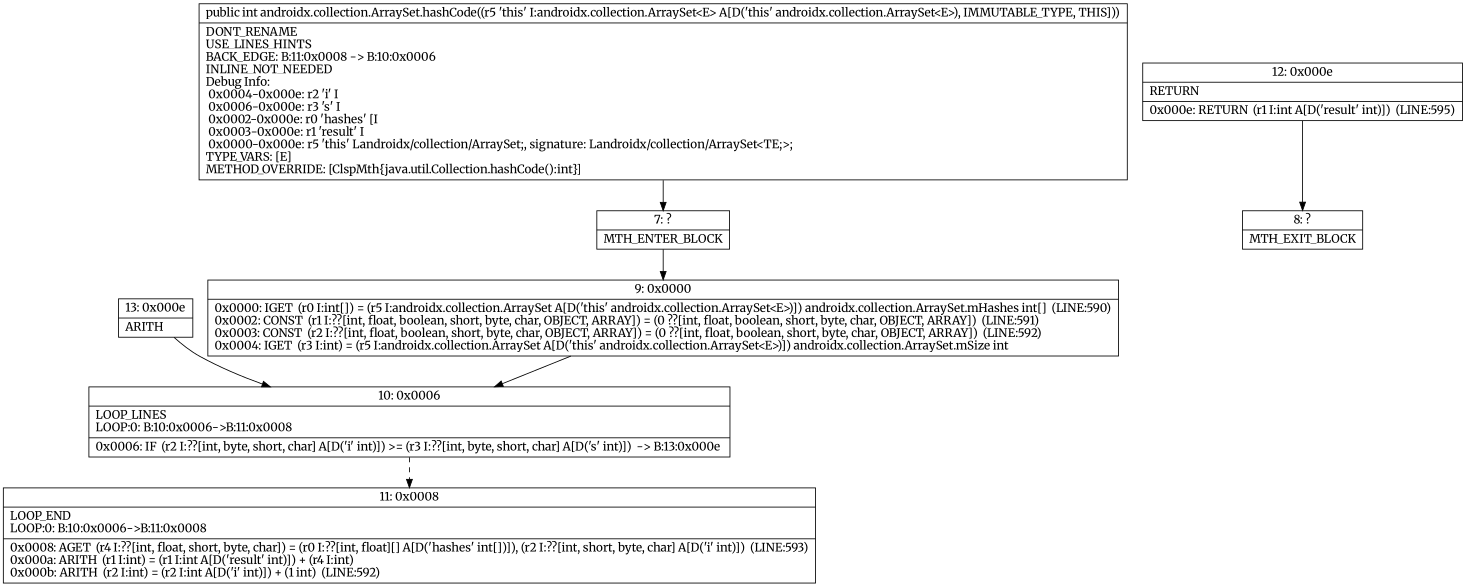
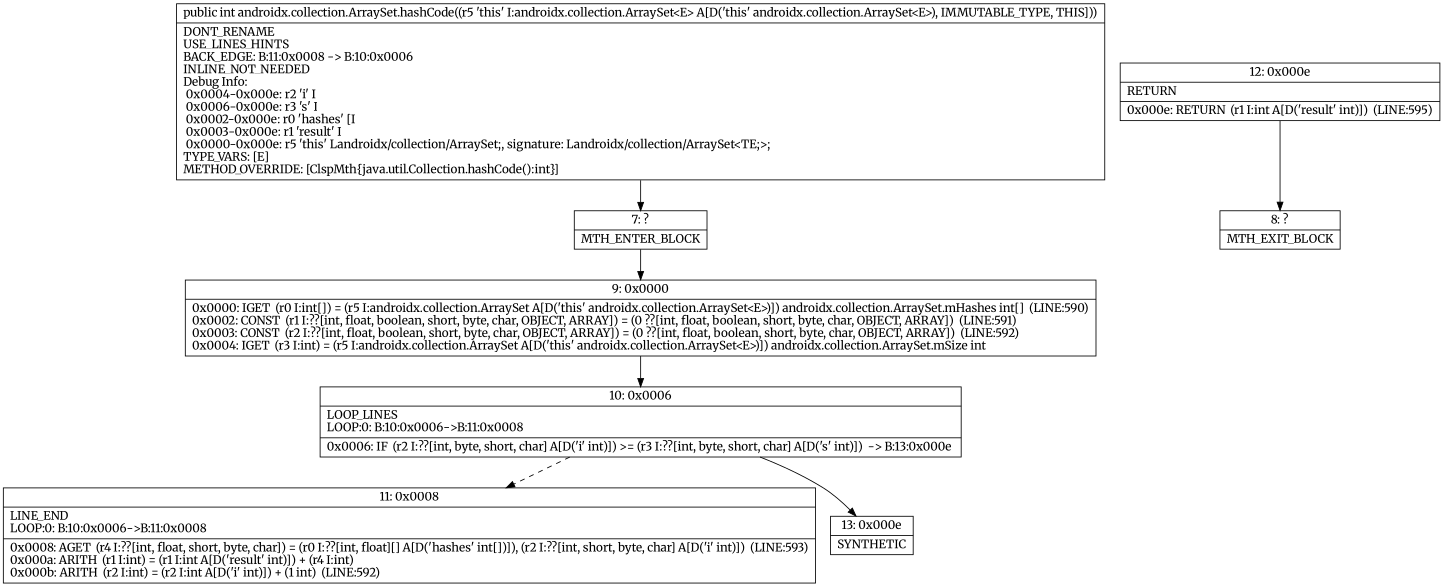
(144, 327) -> (872, 545)
(216, 365) -> (808, 479)
(40, 516) -> (39, 516)
